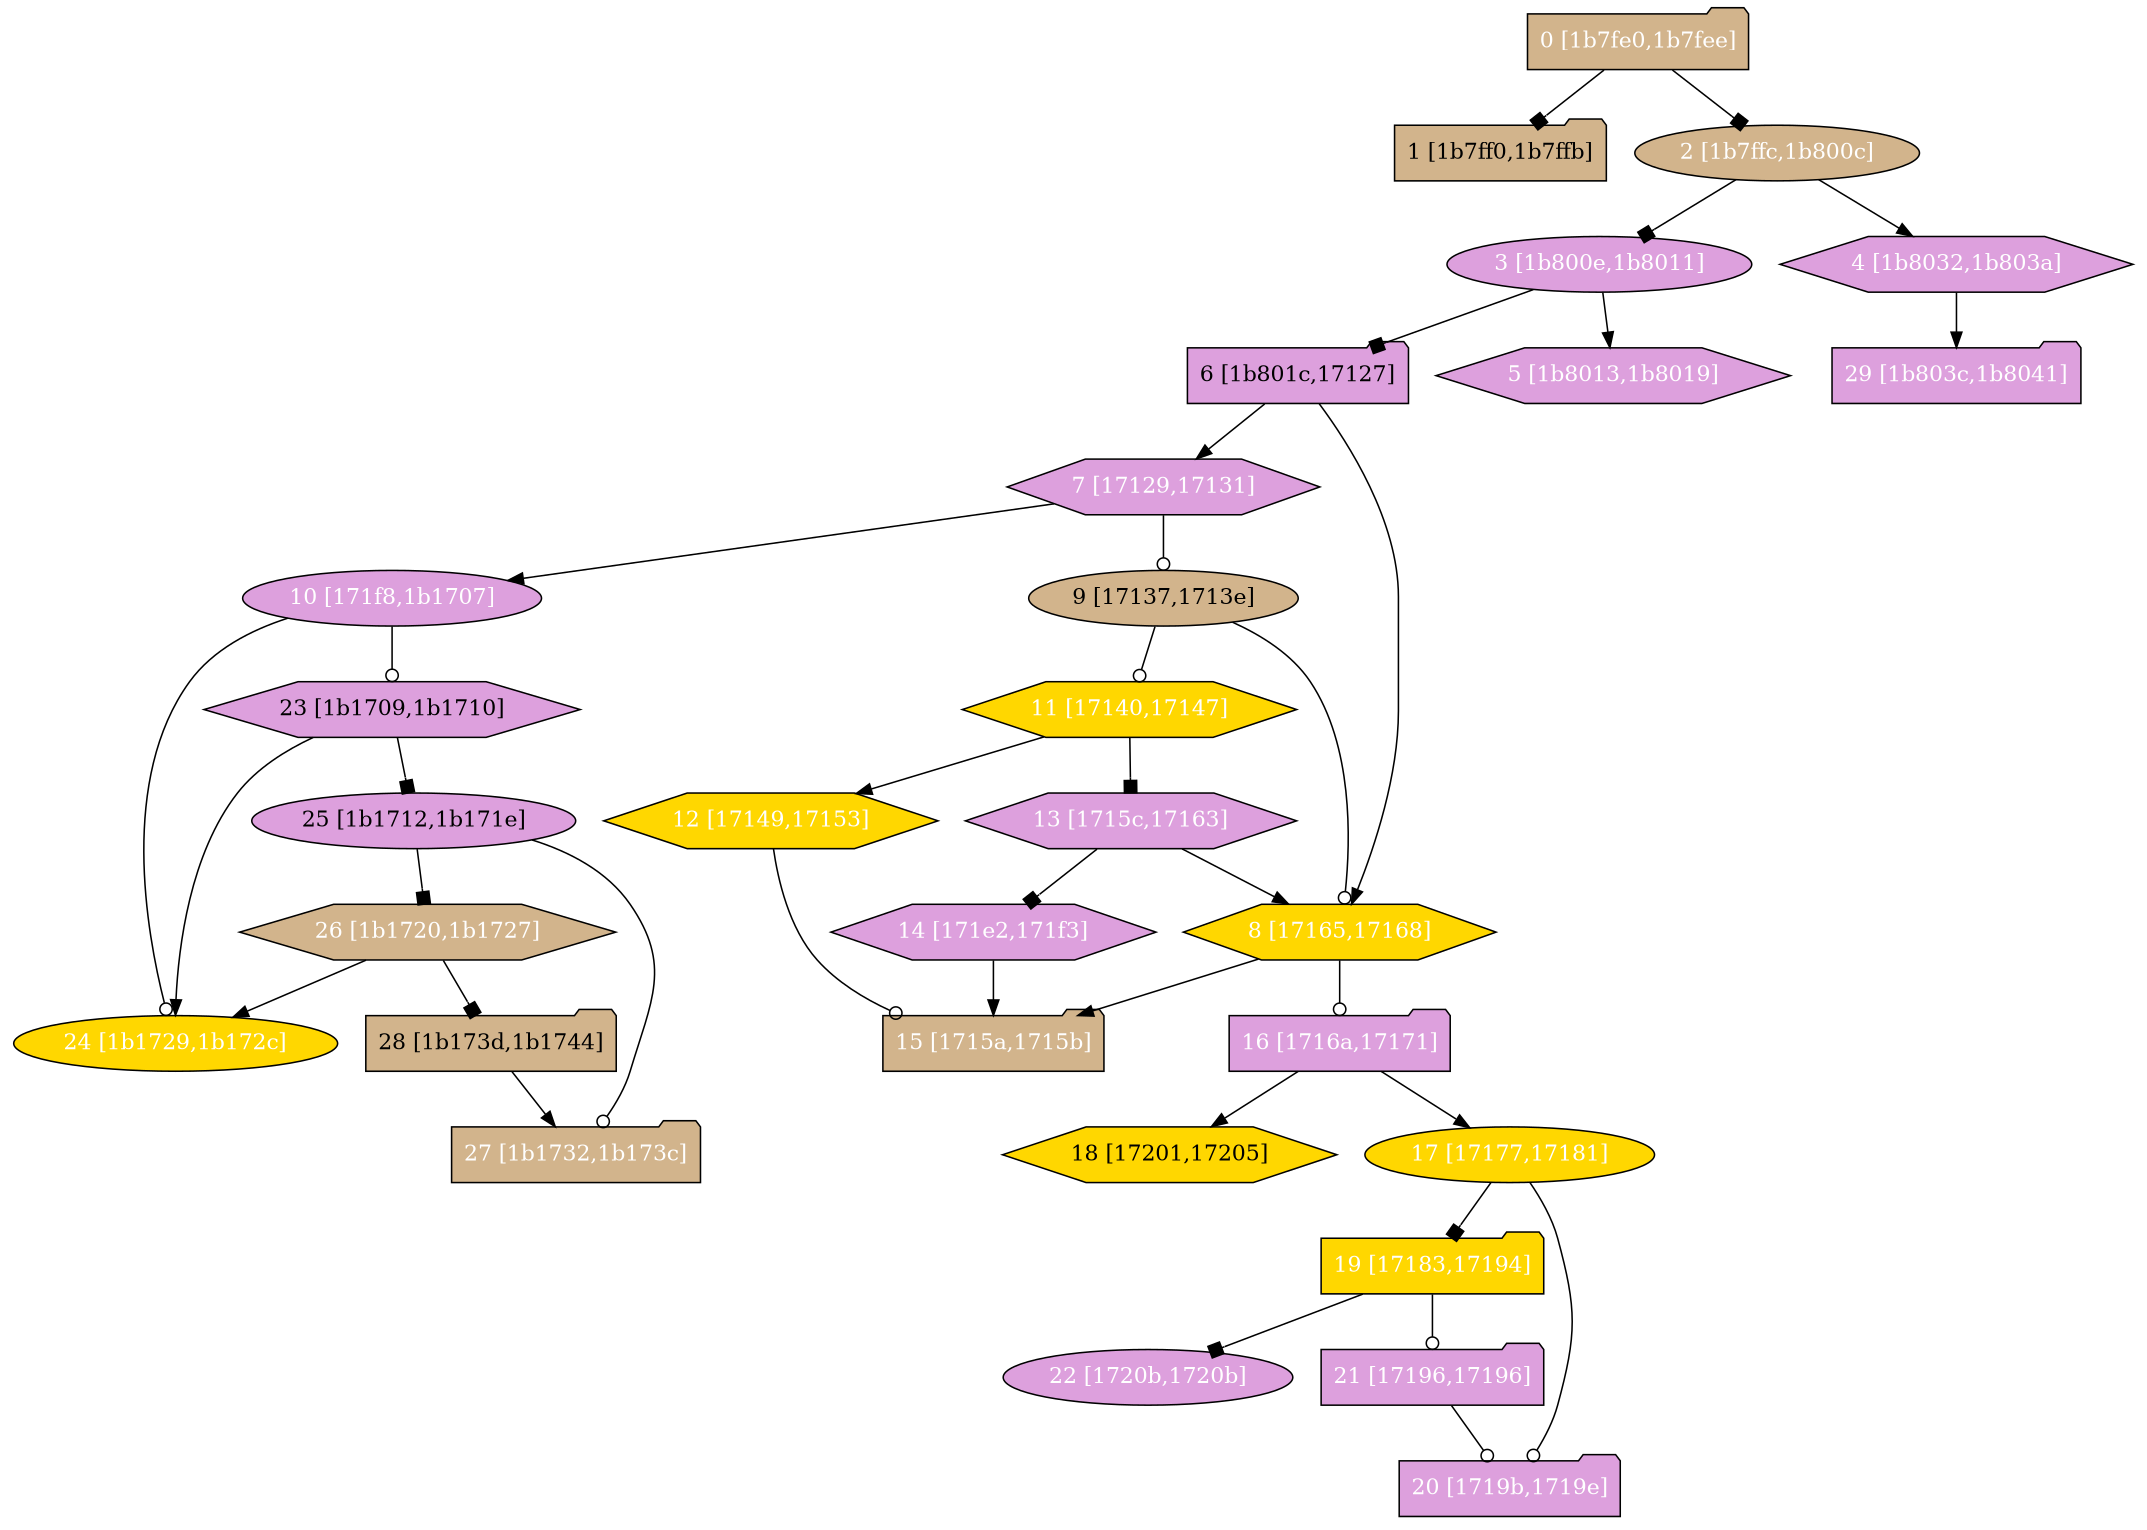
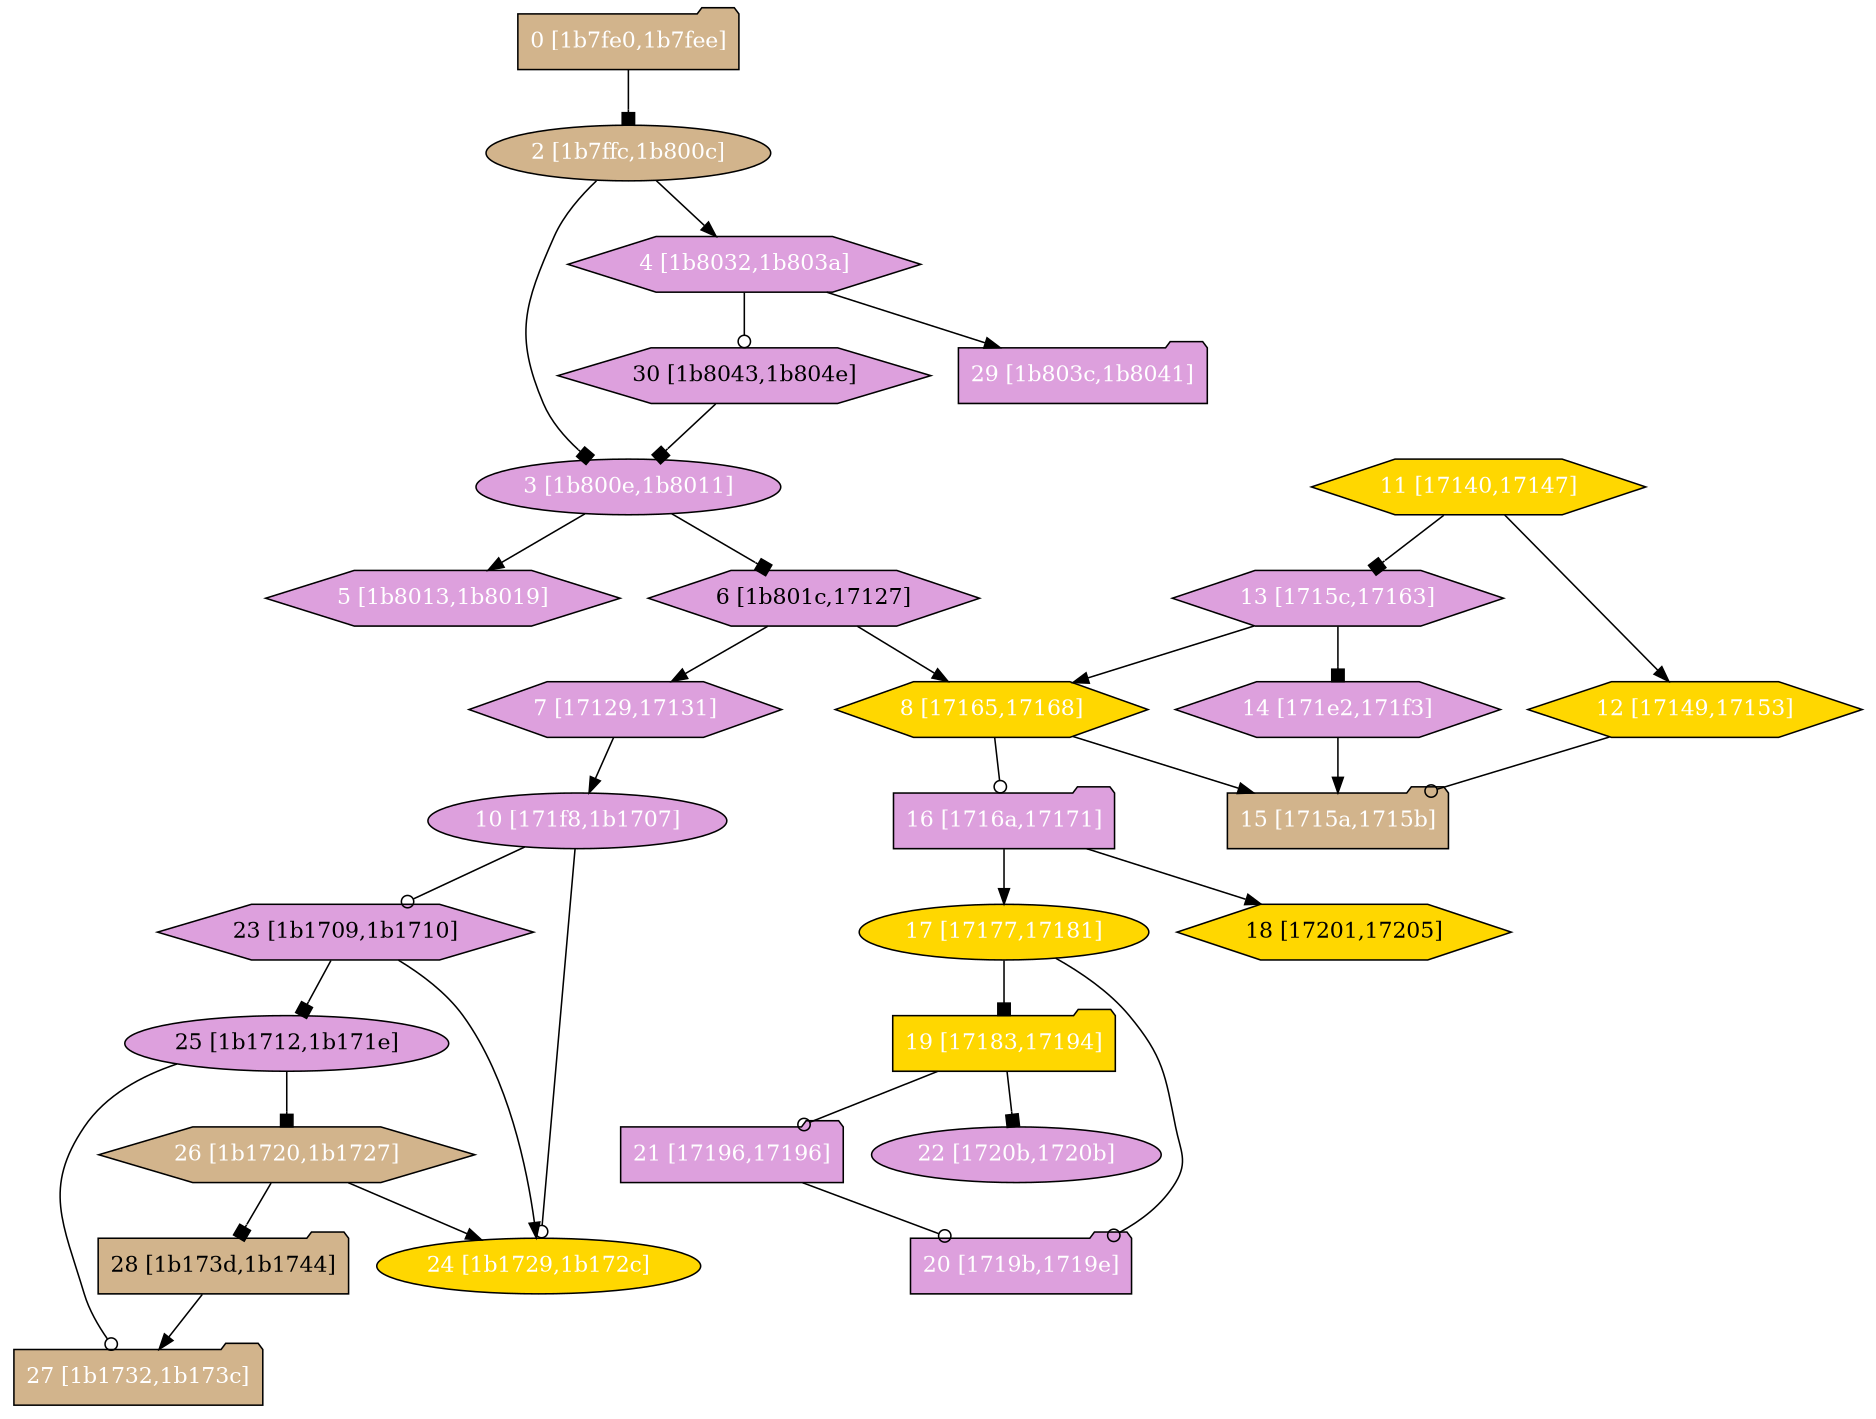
(1500, 153) -> none
none -> (744, 376)
(1298, 376) -> (814, 598)
(1163, 598) -> none
